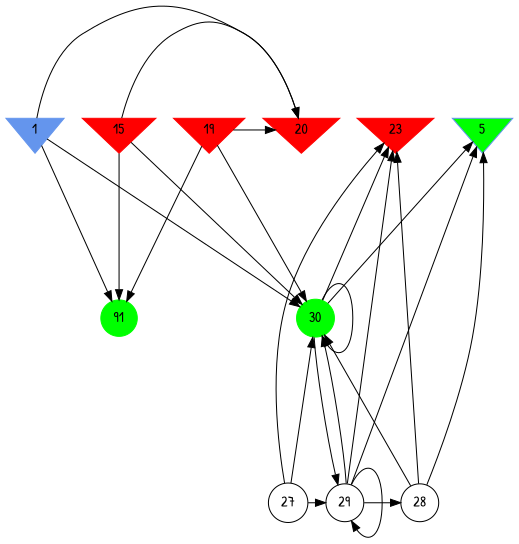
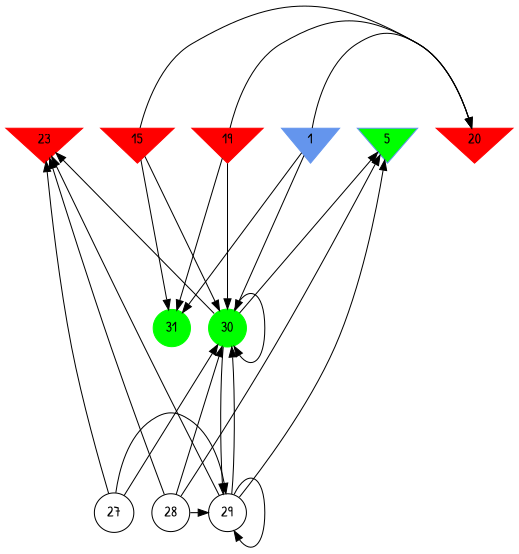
(119, 318) -> (172, 328)
(376, 503) -> (194, 513)
